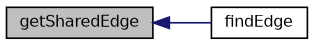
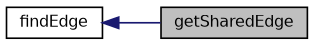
(190, 23) -> (140, 23)
